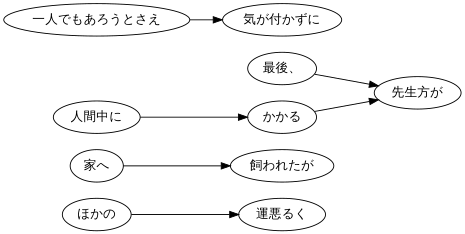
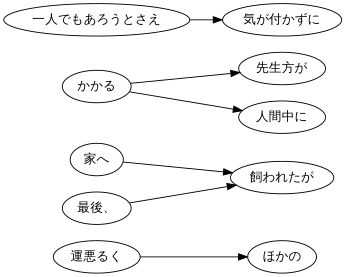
(342, 79) -> (178, 195)
(189, 117) -> (181, 101)
(180, 215) -> (189, 257)
